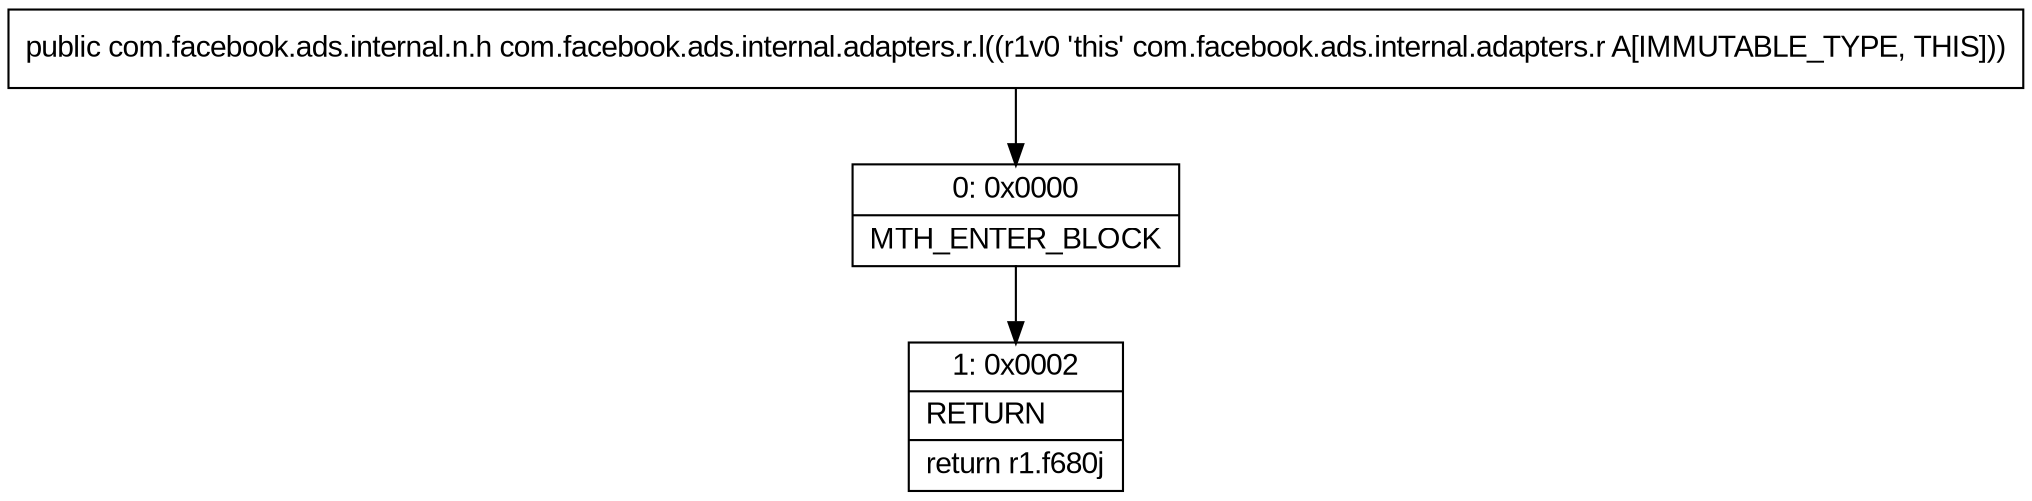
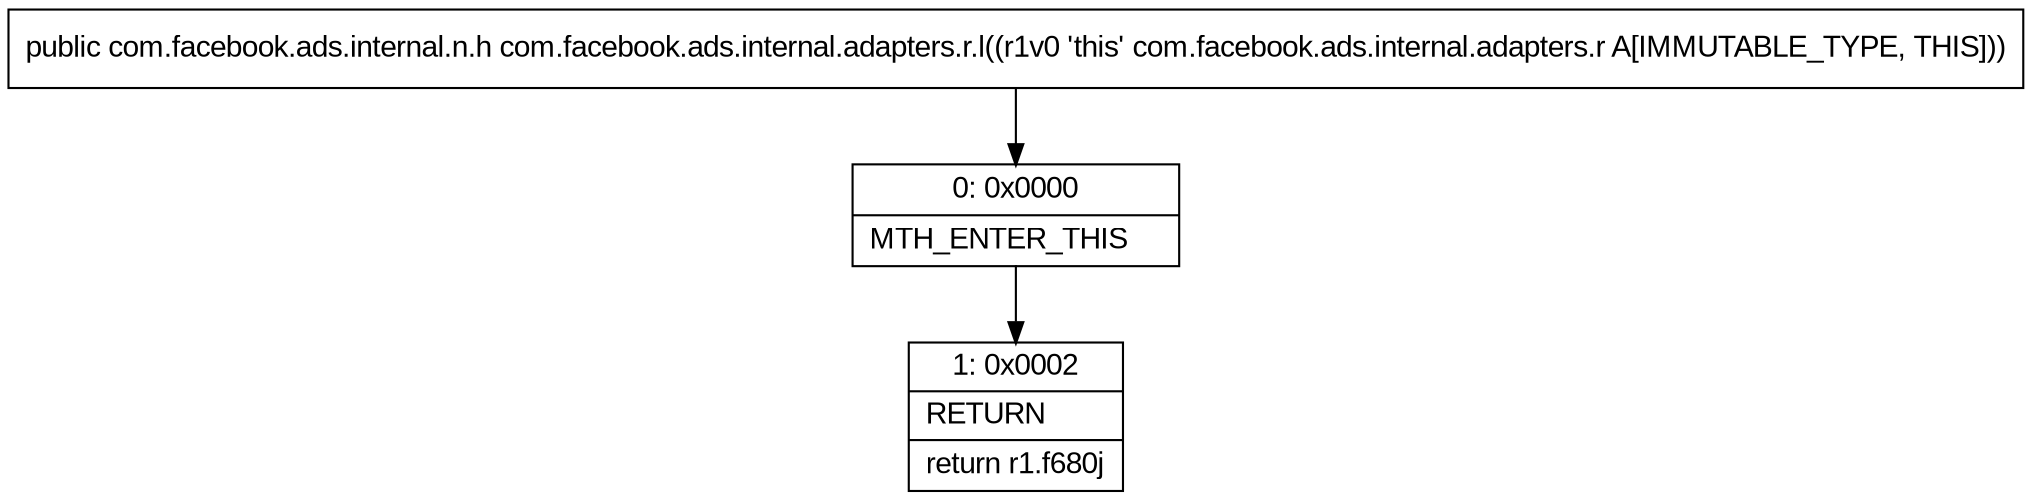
(1016, 240) -> (999, 240)
